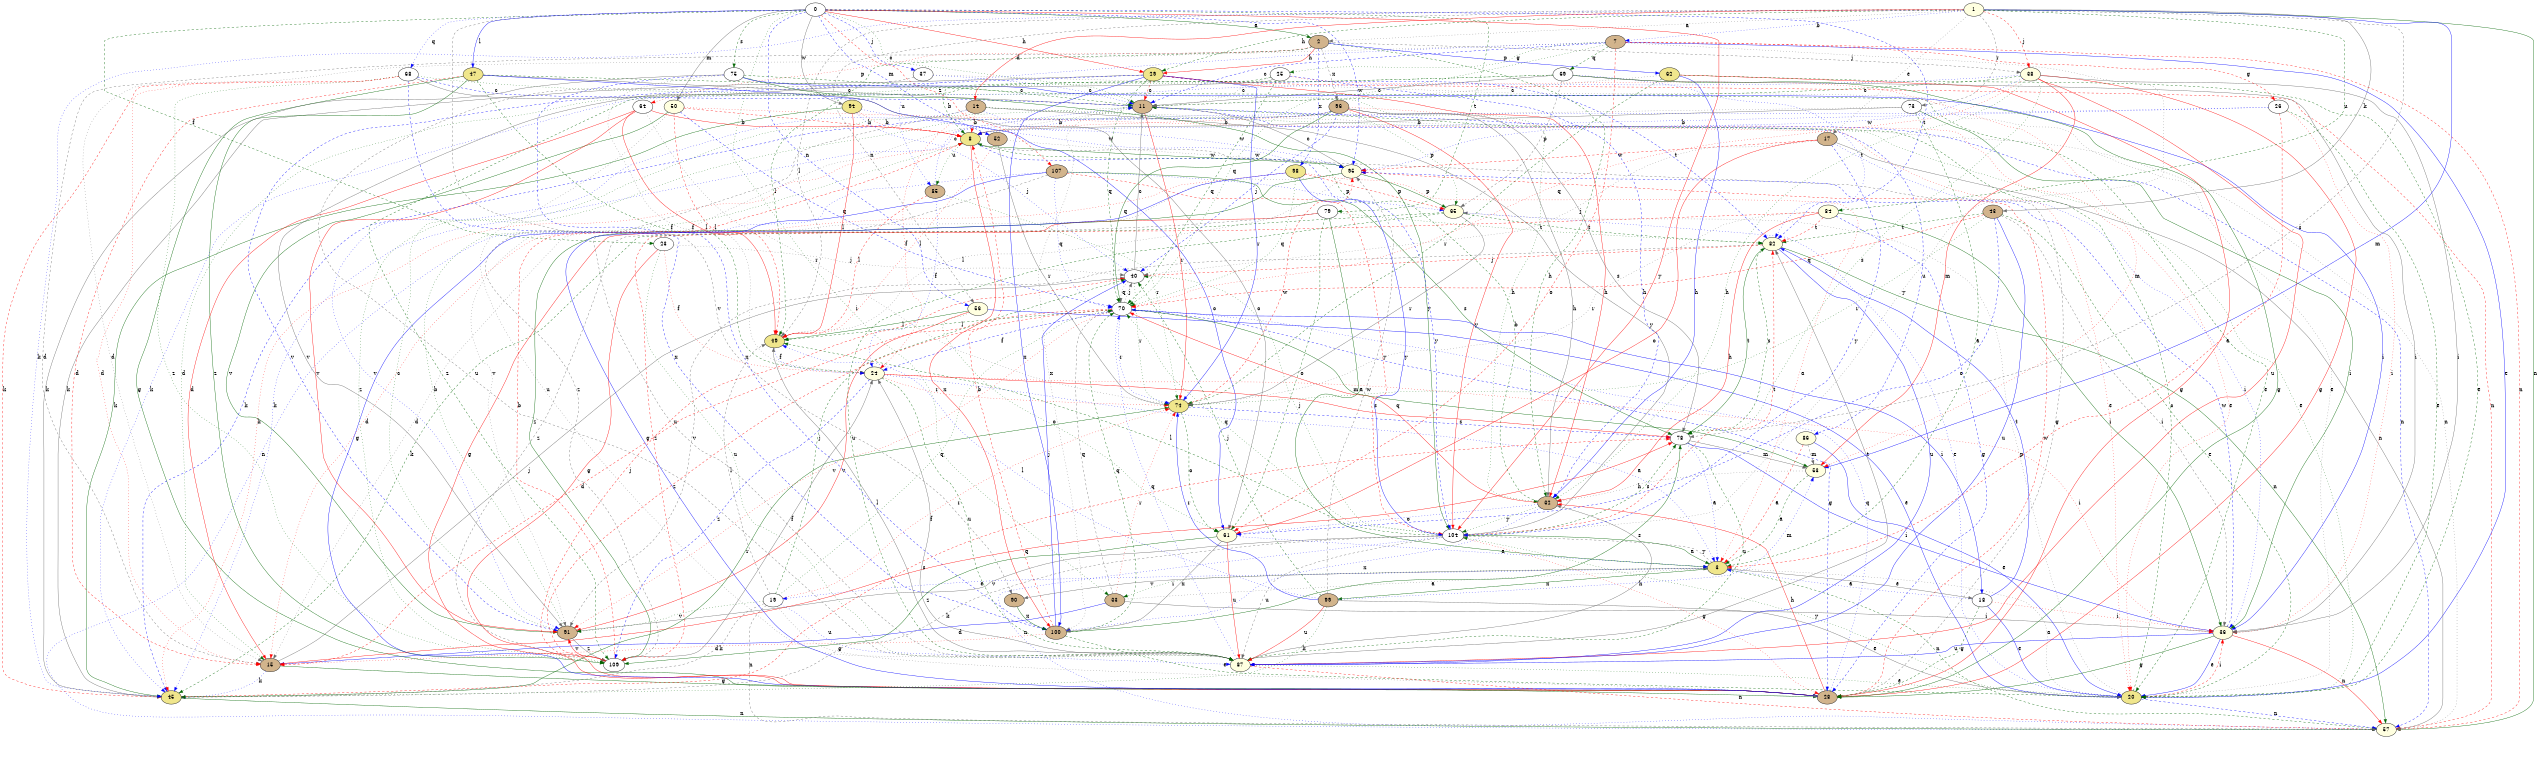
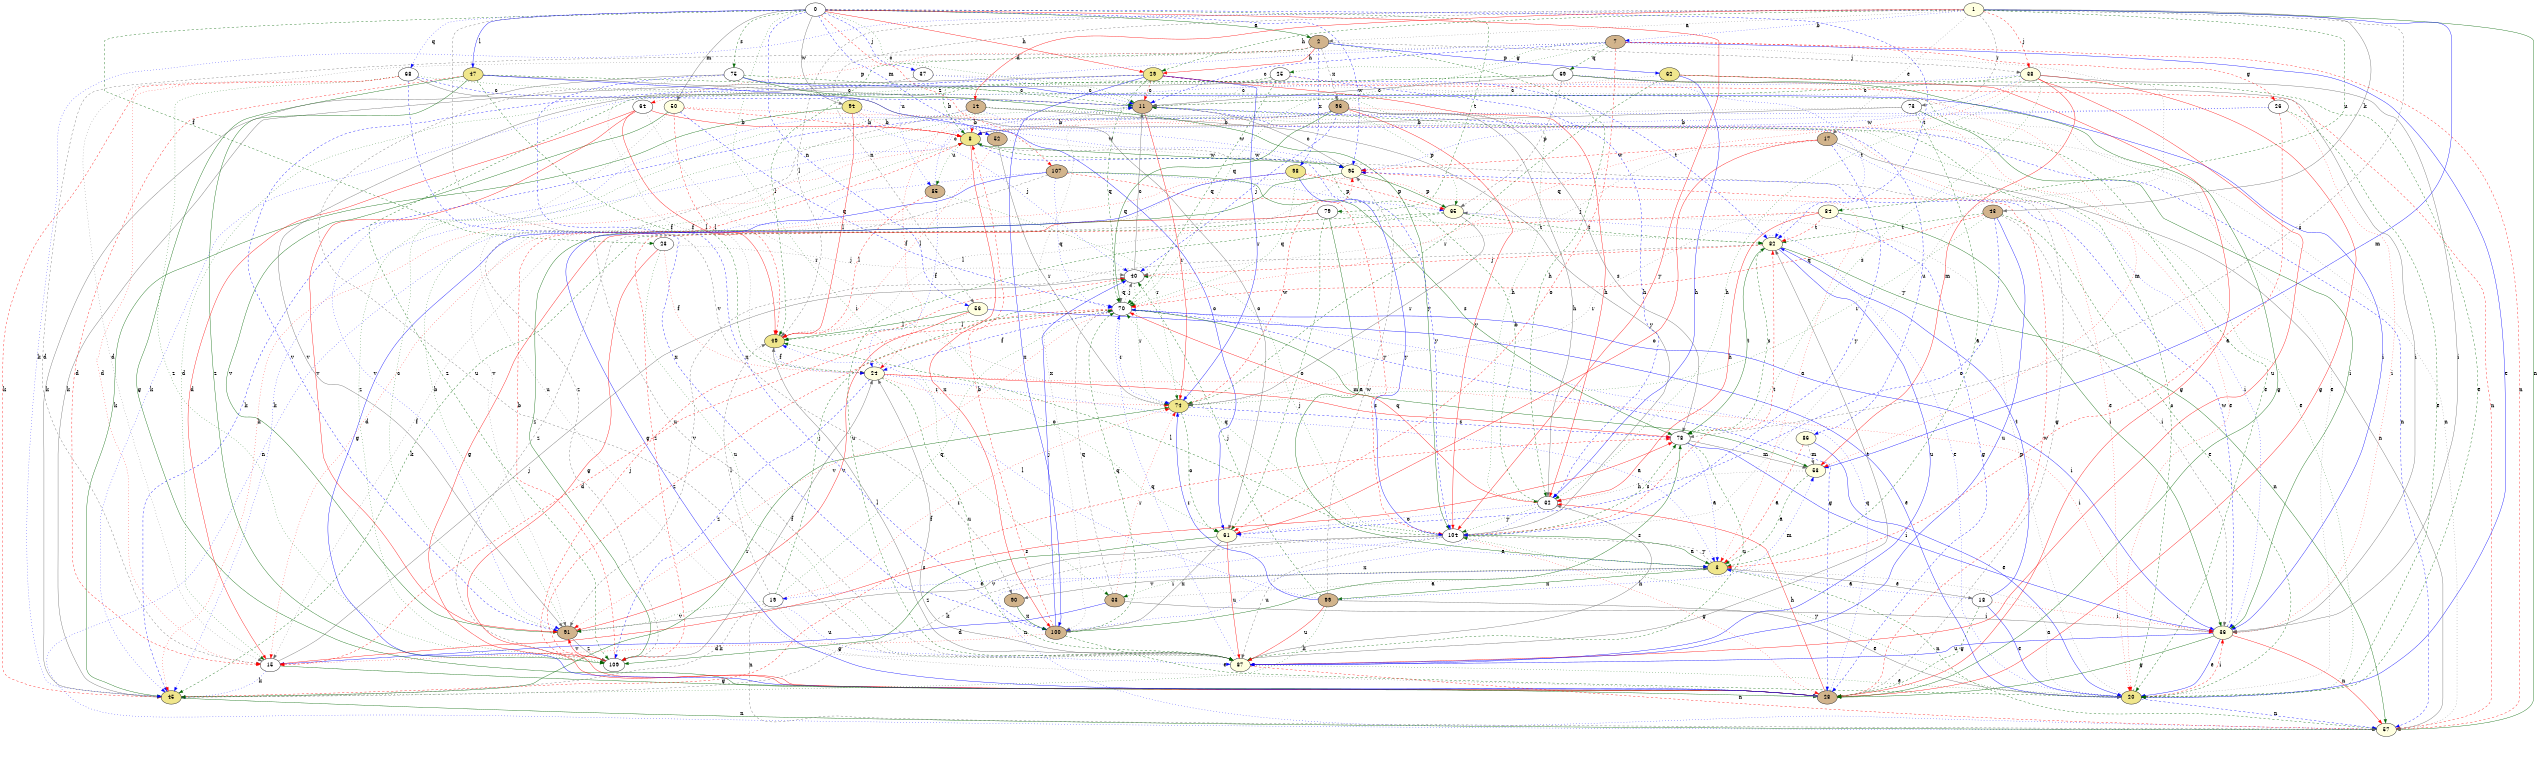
(1616, 351) -> (1717, 352)
(417, 422) -> (417, 422)
(1548, 503) -> (1548, 503)
(1027, 552) -> (1027, 552)
(270, 665) -> (270, 665)
